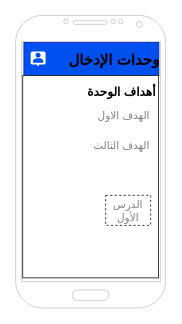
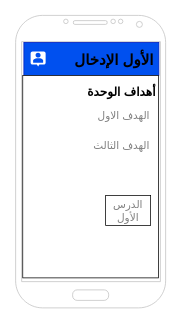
(114, 59) -> (114, 59)
(128, 210) -> (128, 210)
